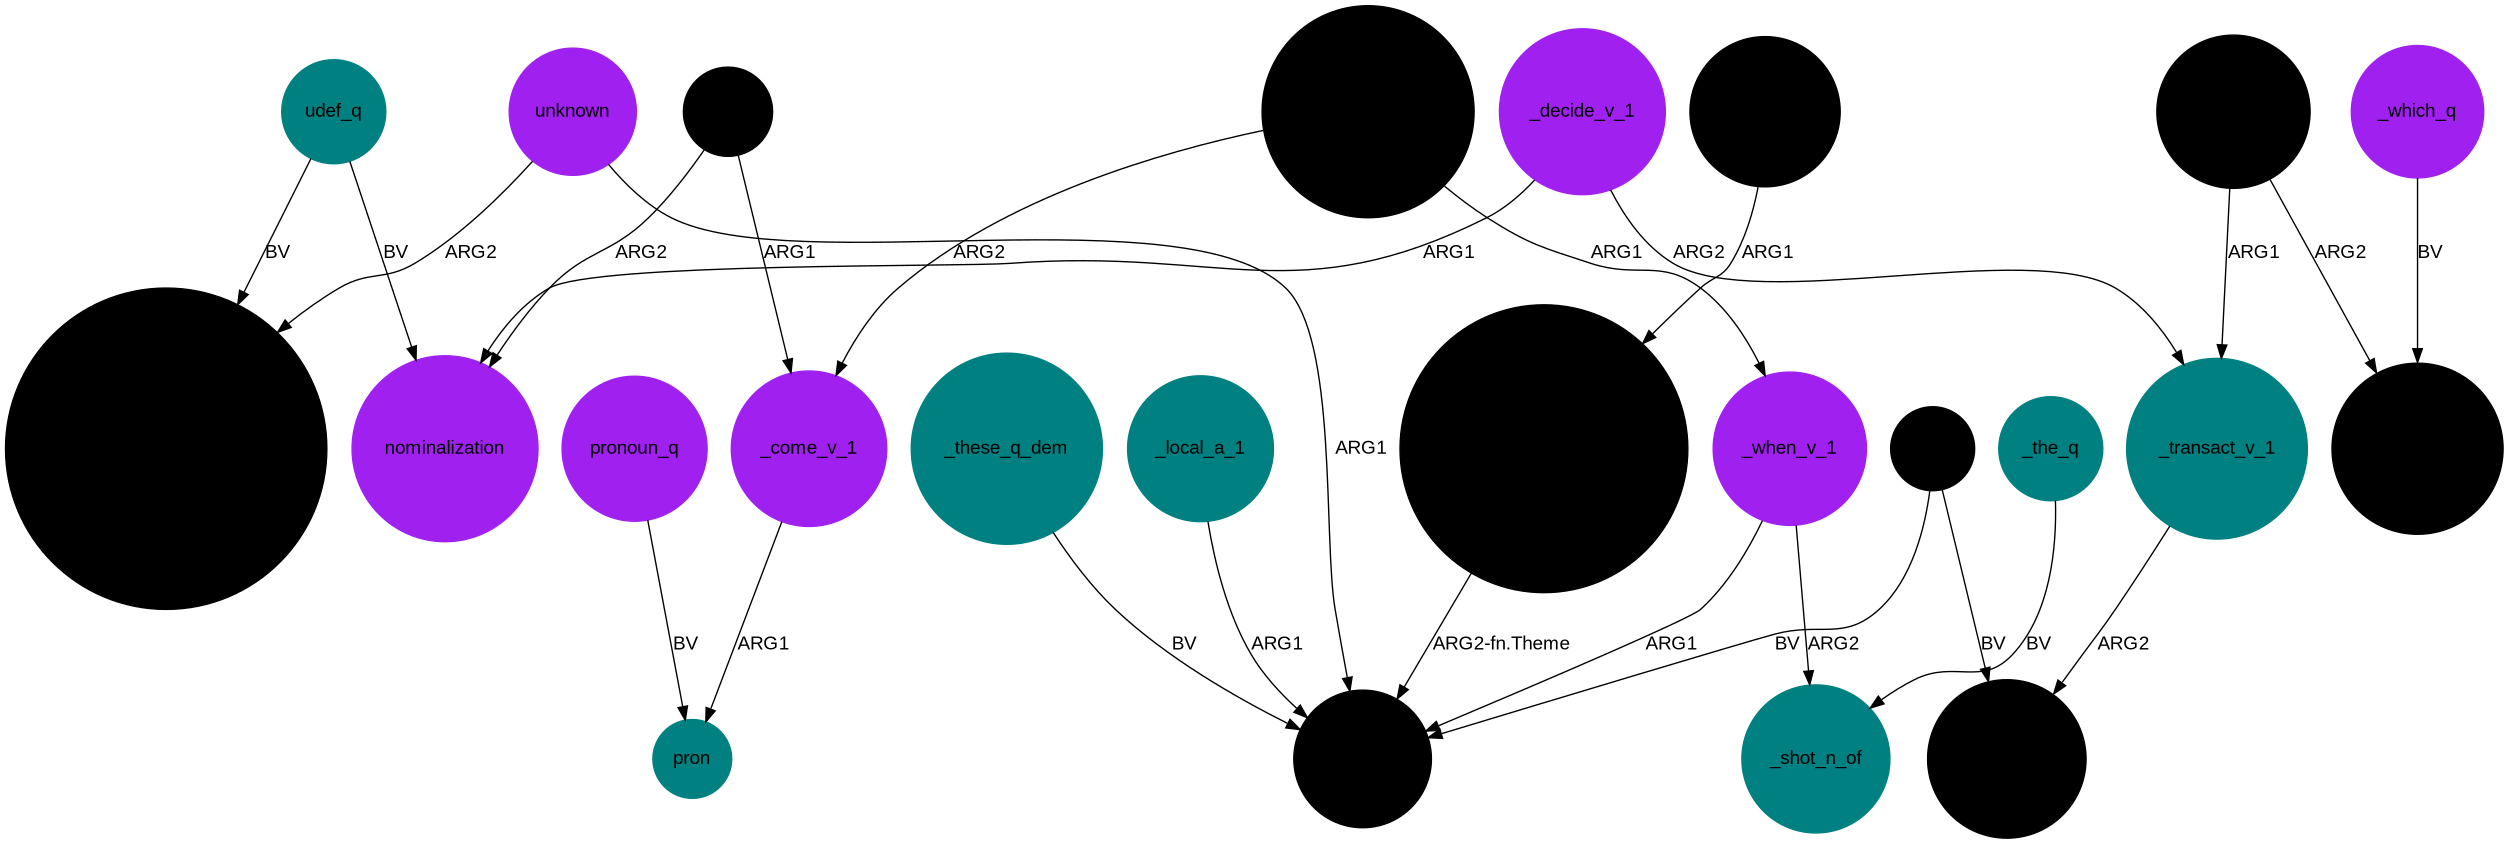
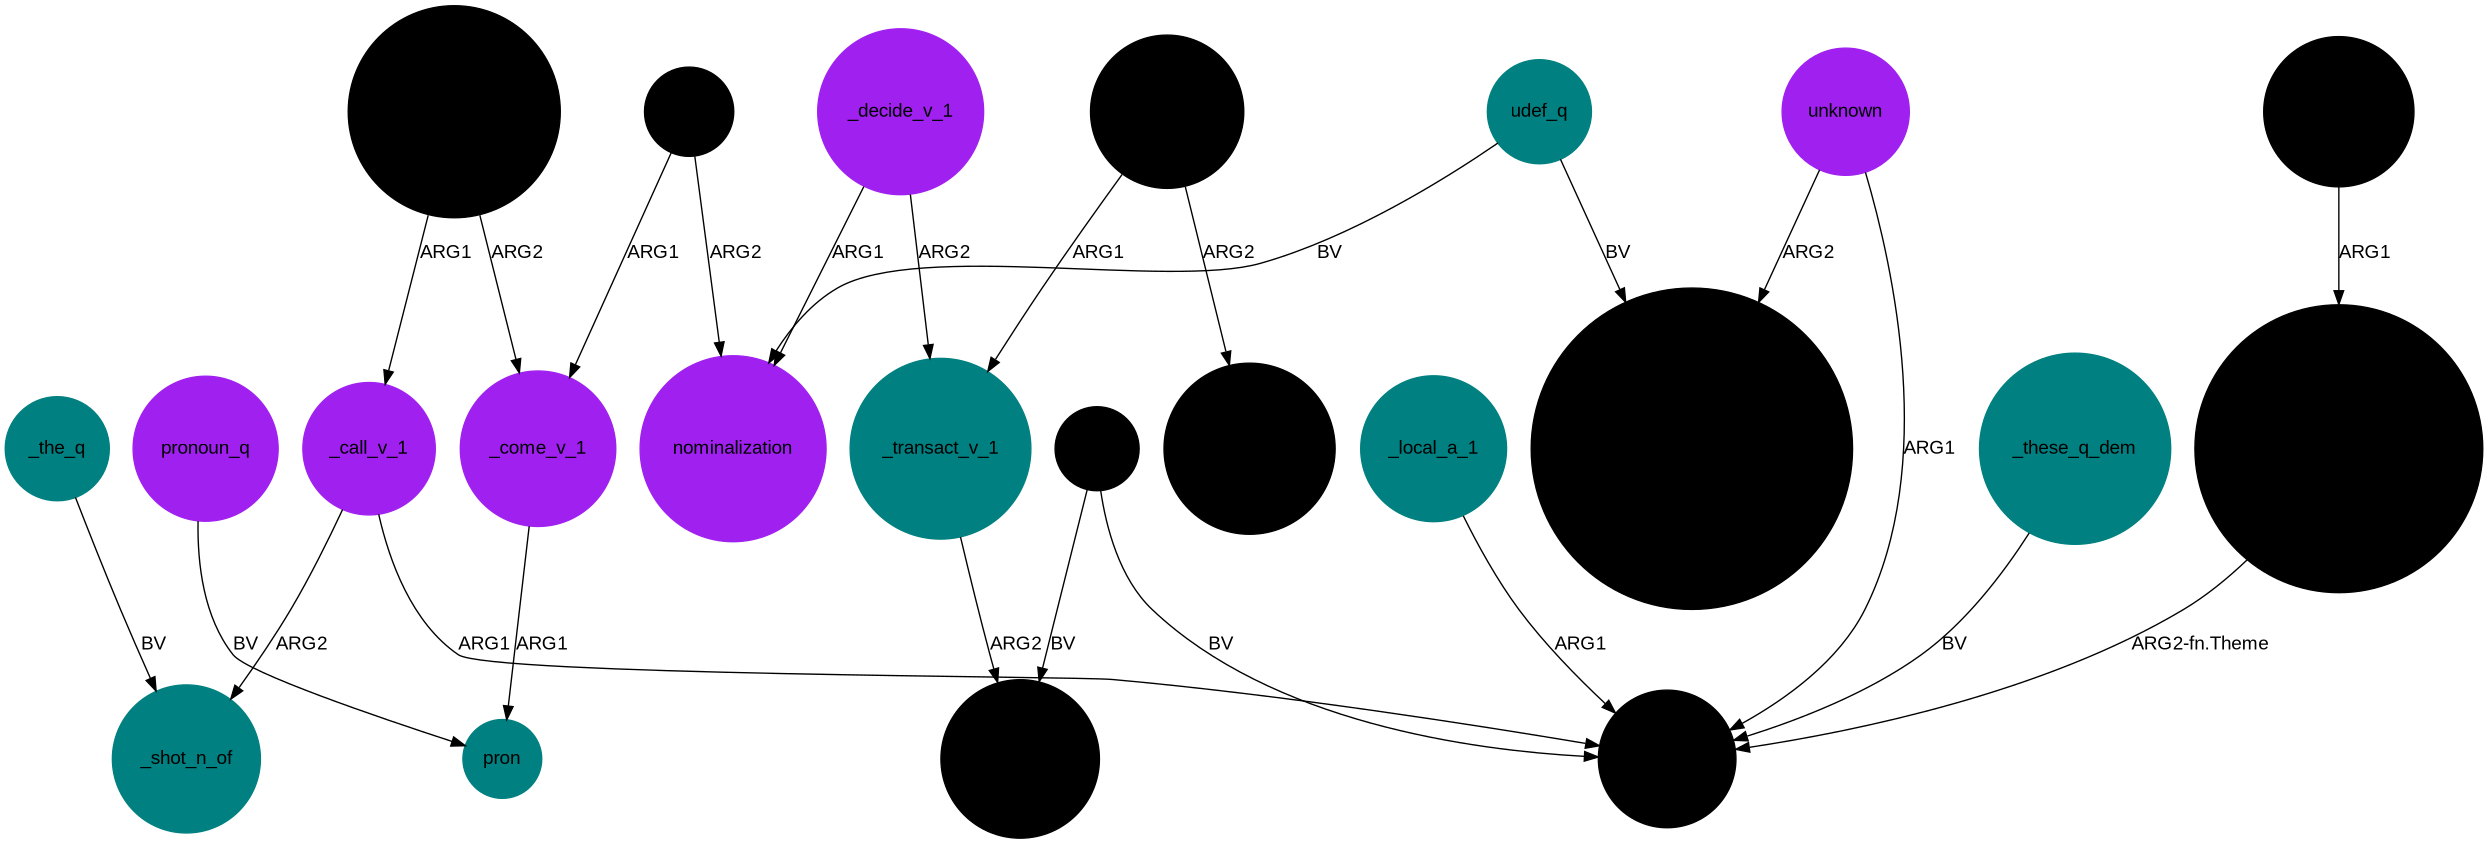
(2418, 112) -> none
(1790, 449) -> (369, 449)
